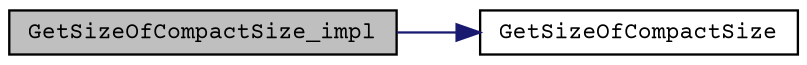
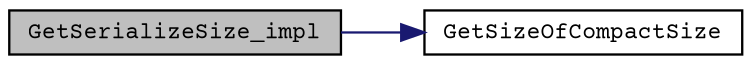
(203, 32) -> (175, 32)
